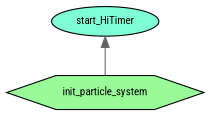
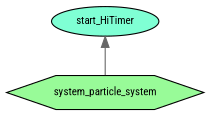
(105, 93) -> (105, 93)
